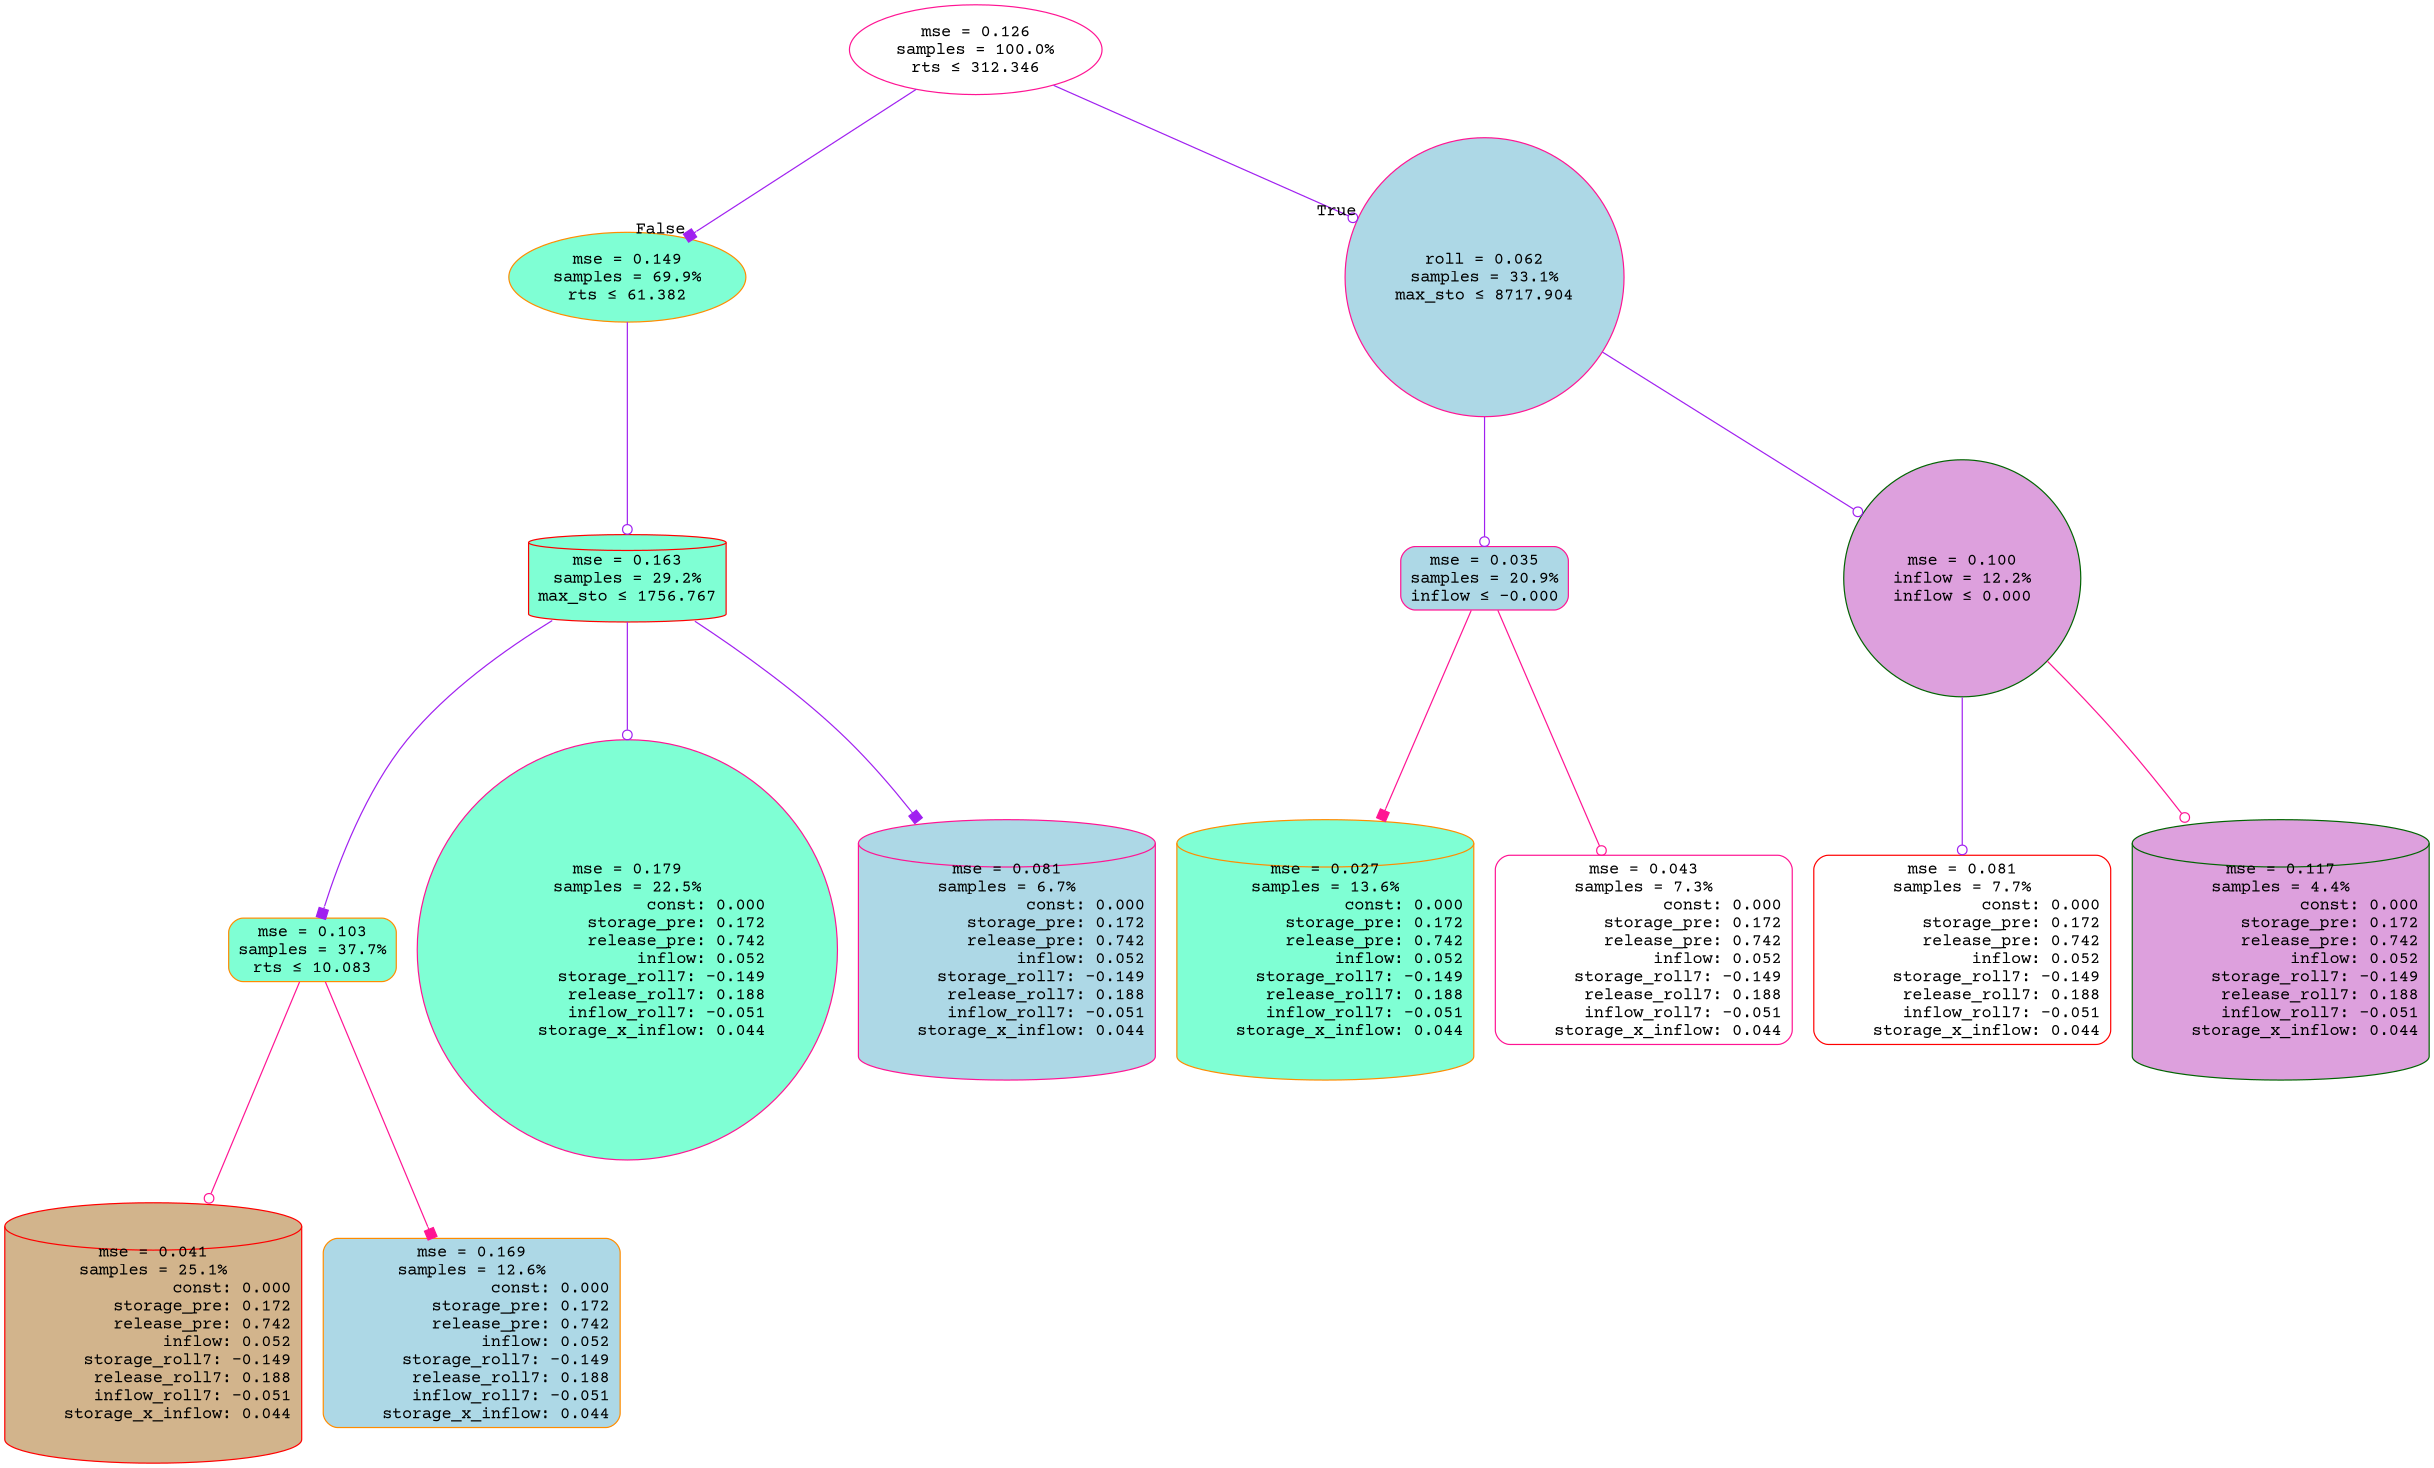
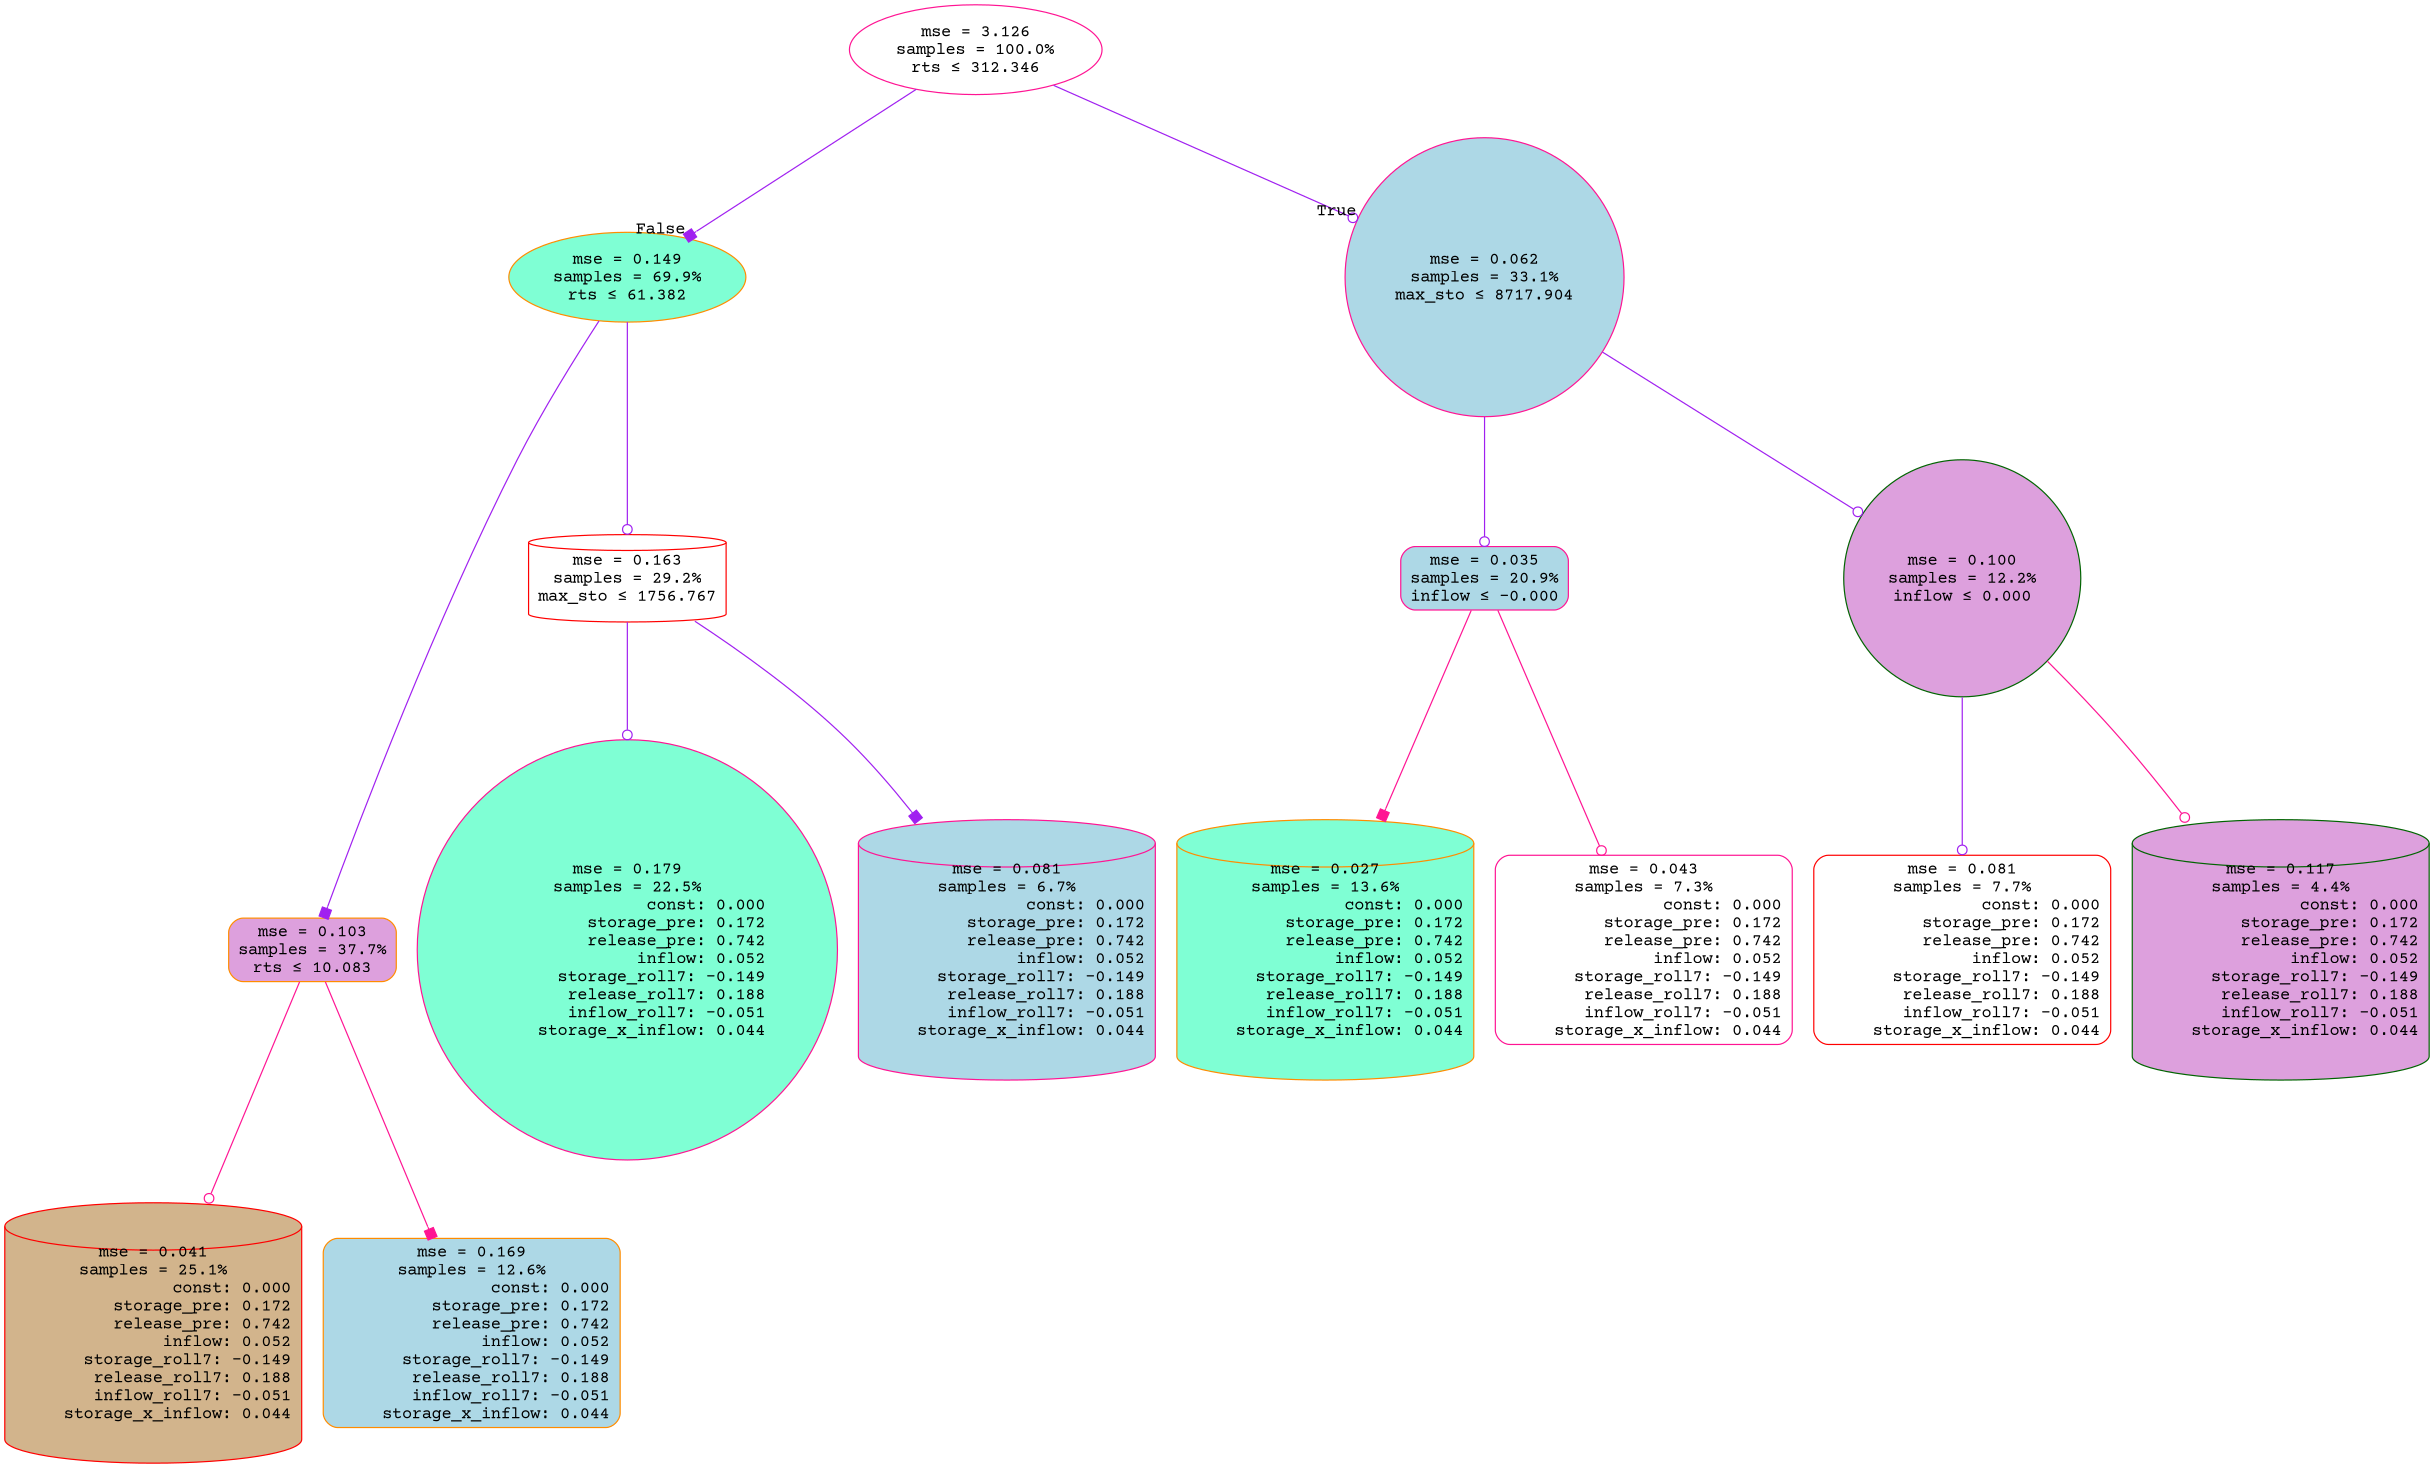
(976, 50) -> (976, 50)
(1485, 277) -> (1485, 277)
(627, 578) -> (627, 578)
(1962, 578) -> (1962, 578)
(408, 739) -> (448, 606)
(312, 950) -> (312, 950)
